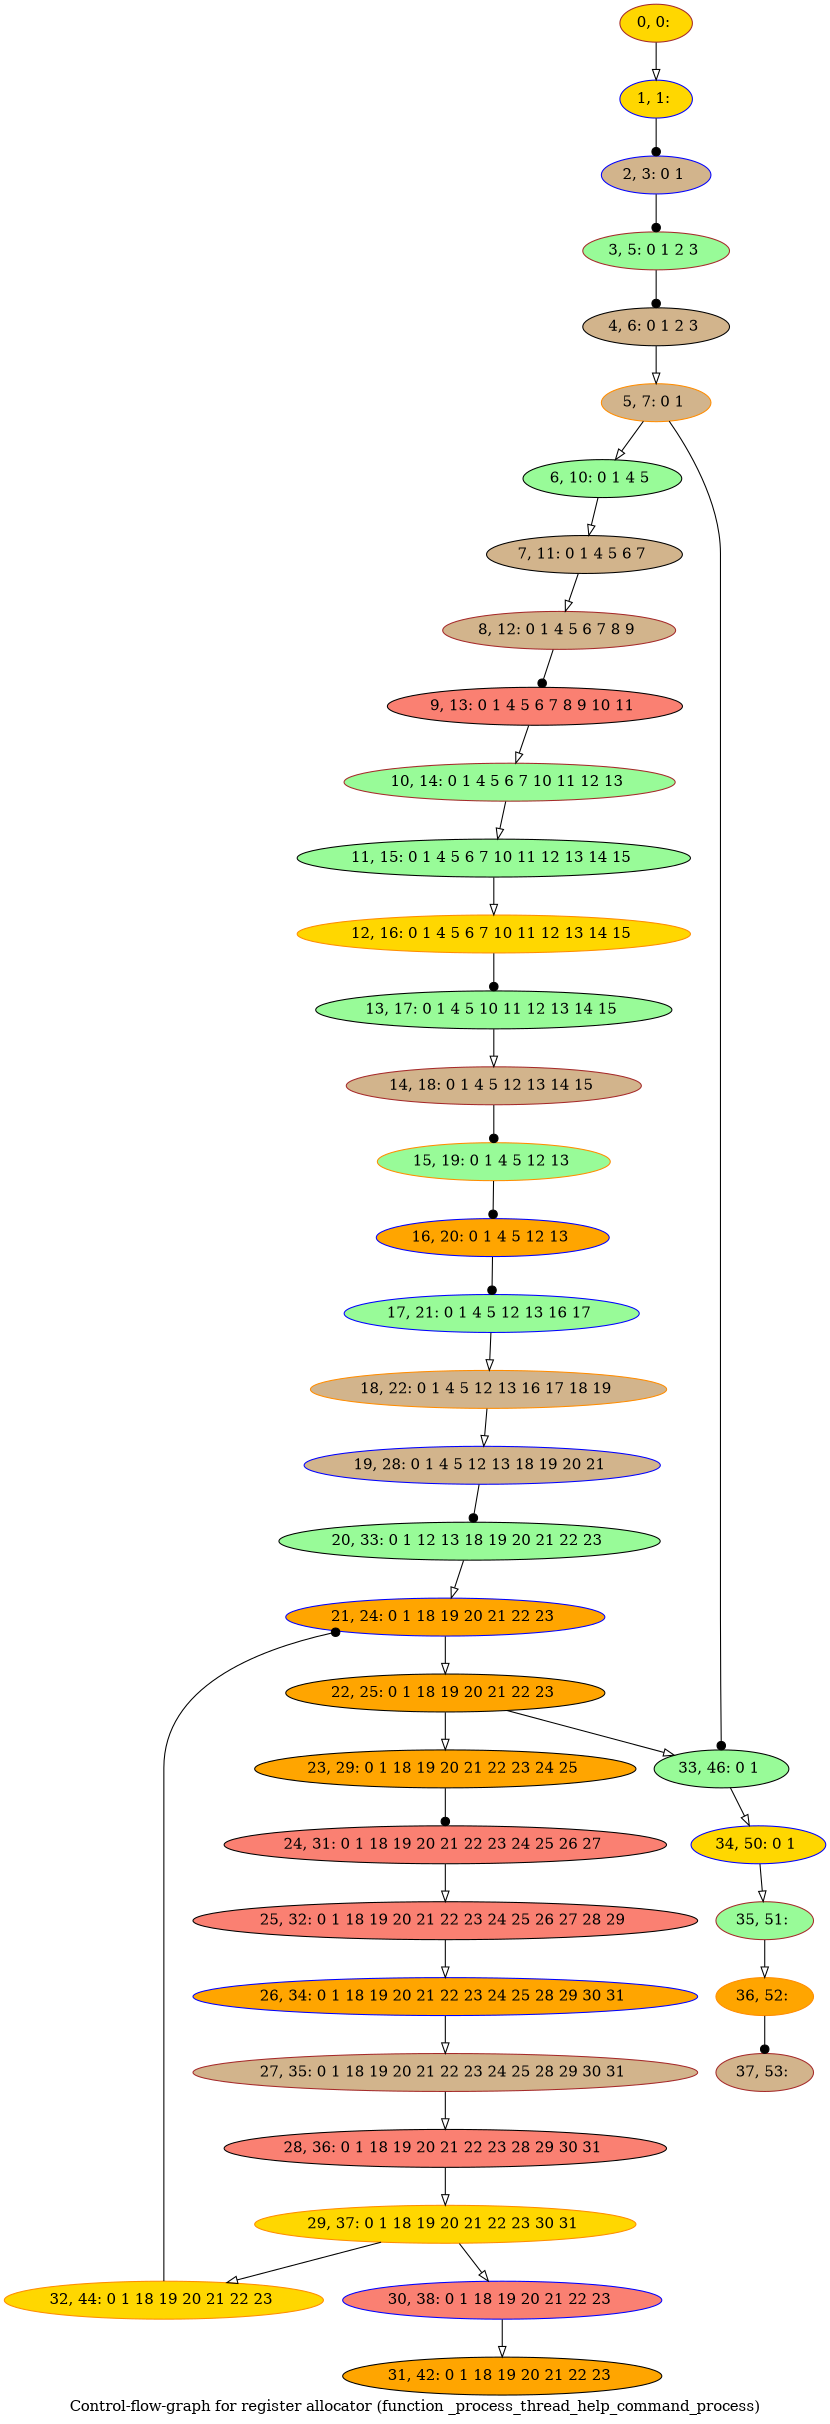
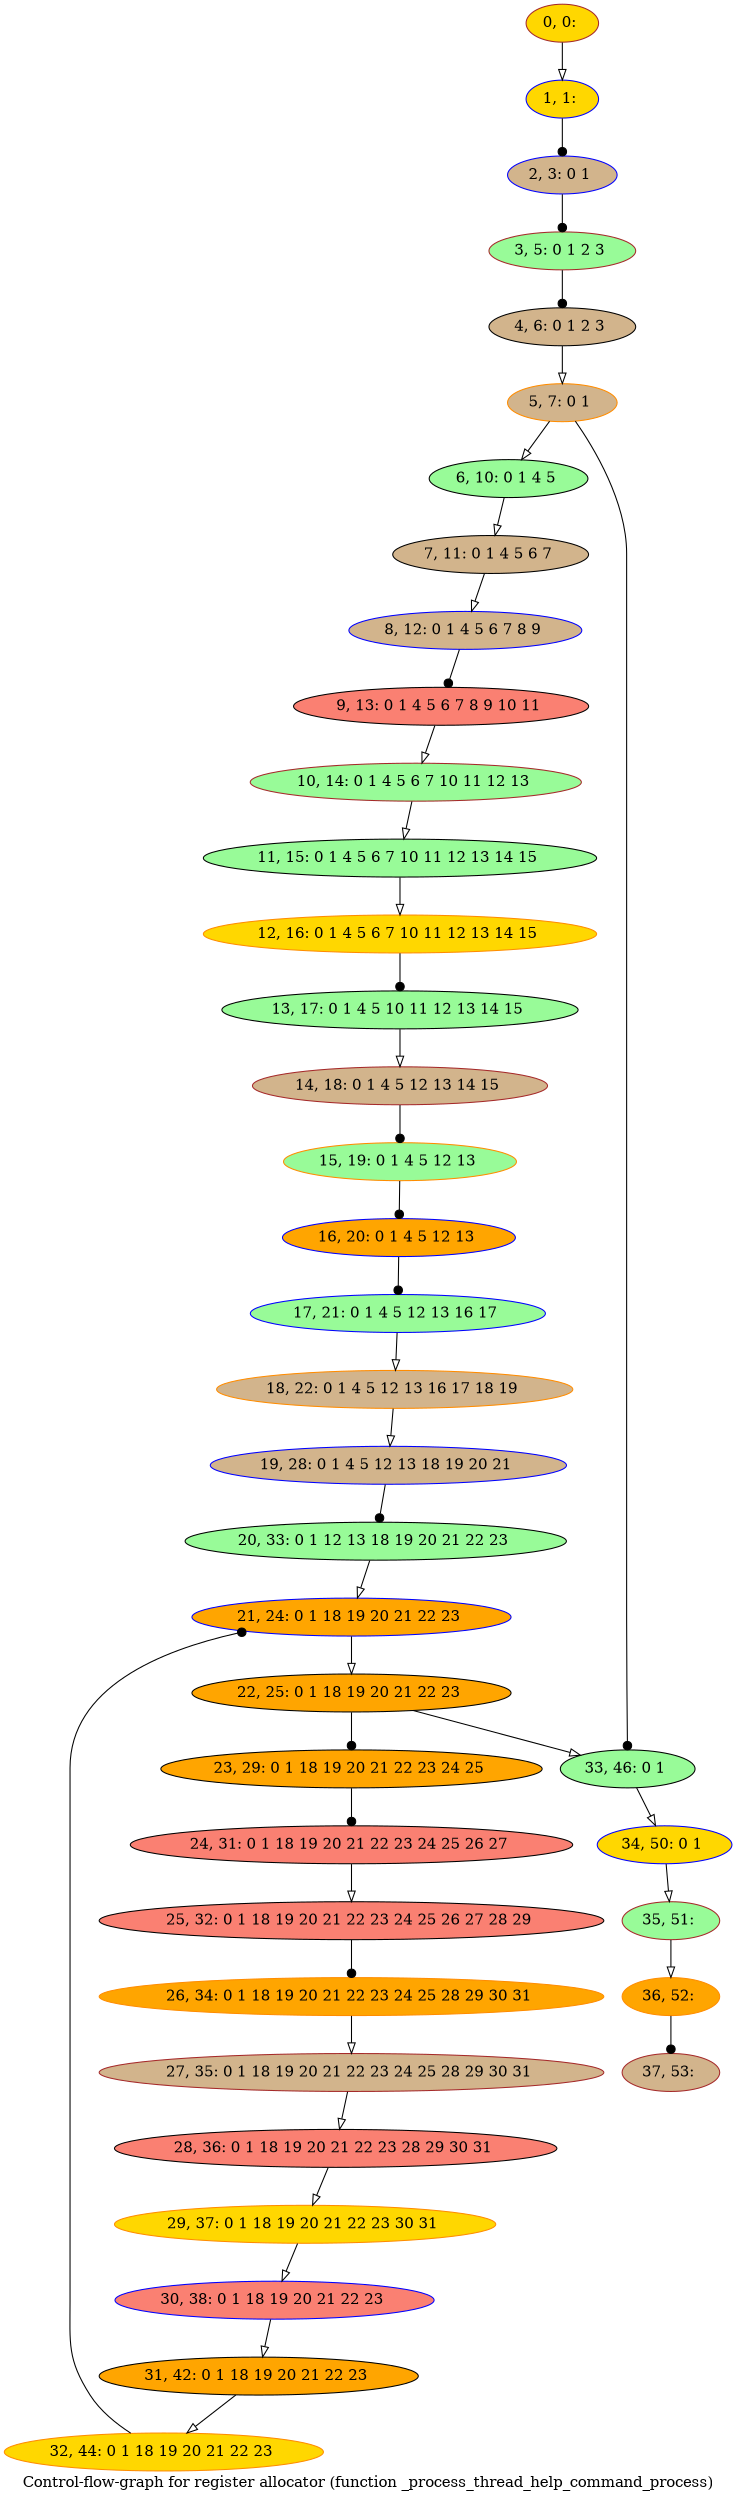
(559, 630) -> (465, 630)
(445, 1726) -> (352, 1727)
(445, 1953) -> (352, 1955)
(445, 1997) -> (352, 1997)
(309, 2261) -> (216, 2411)
